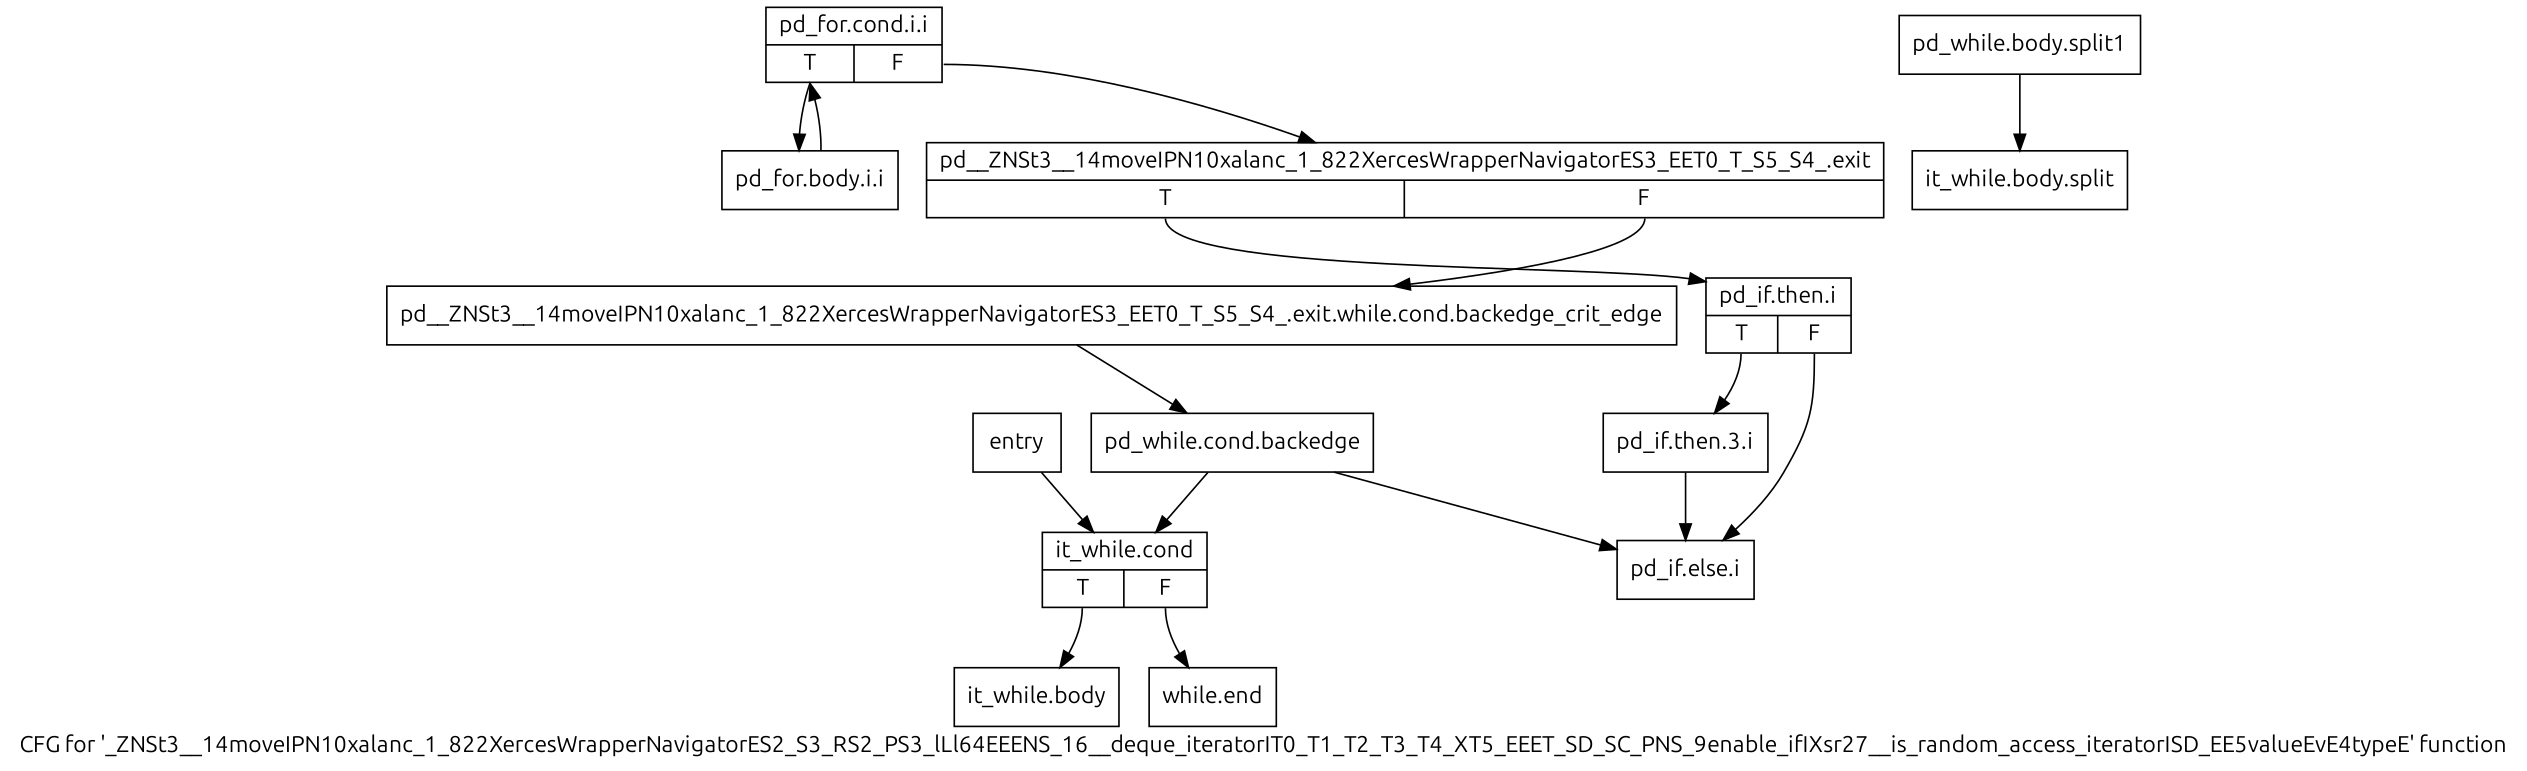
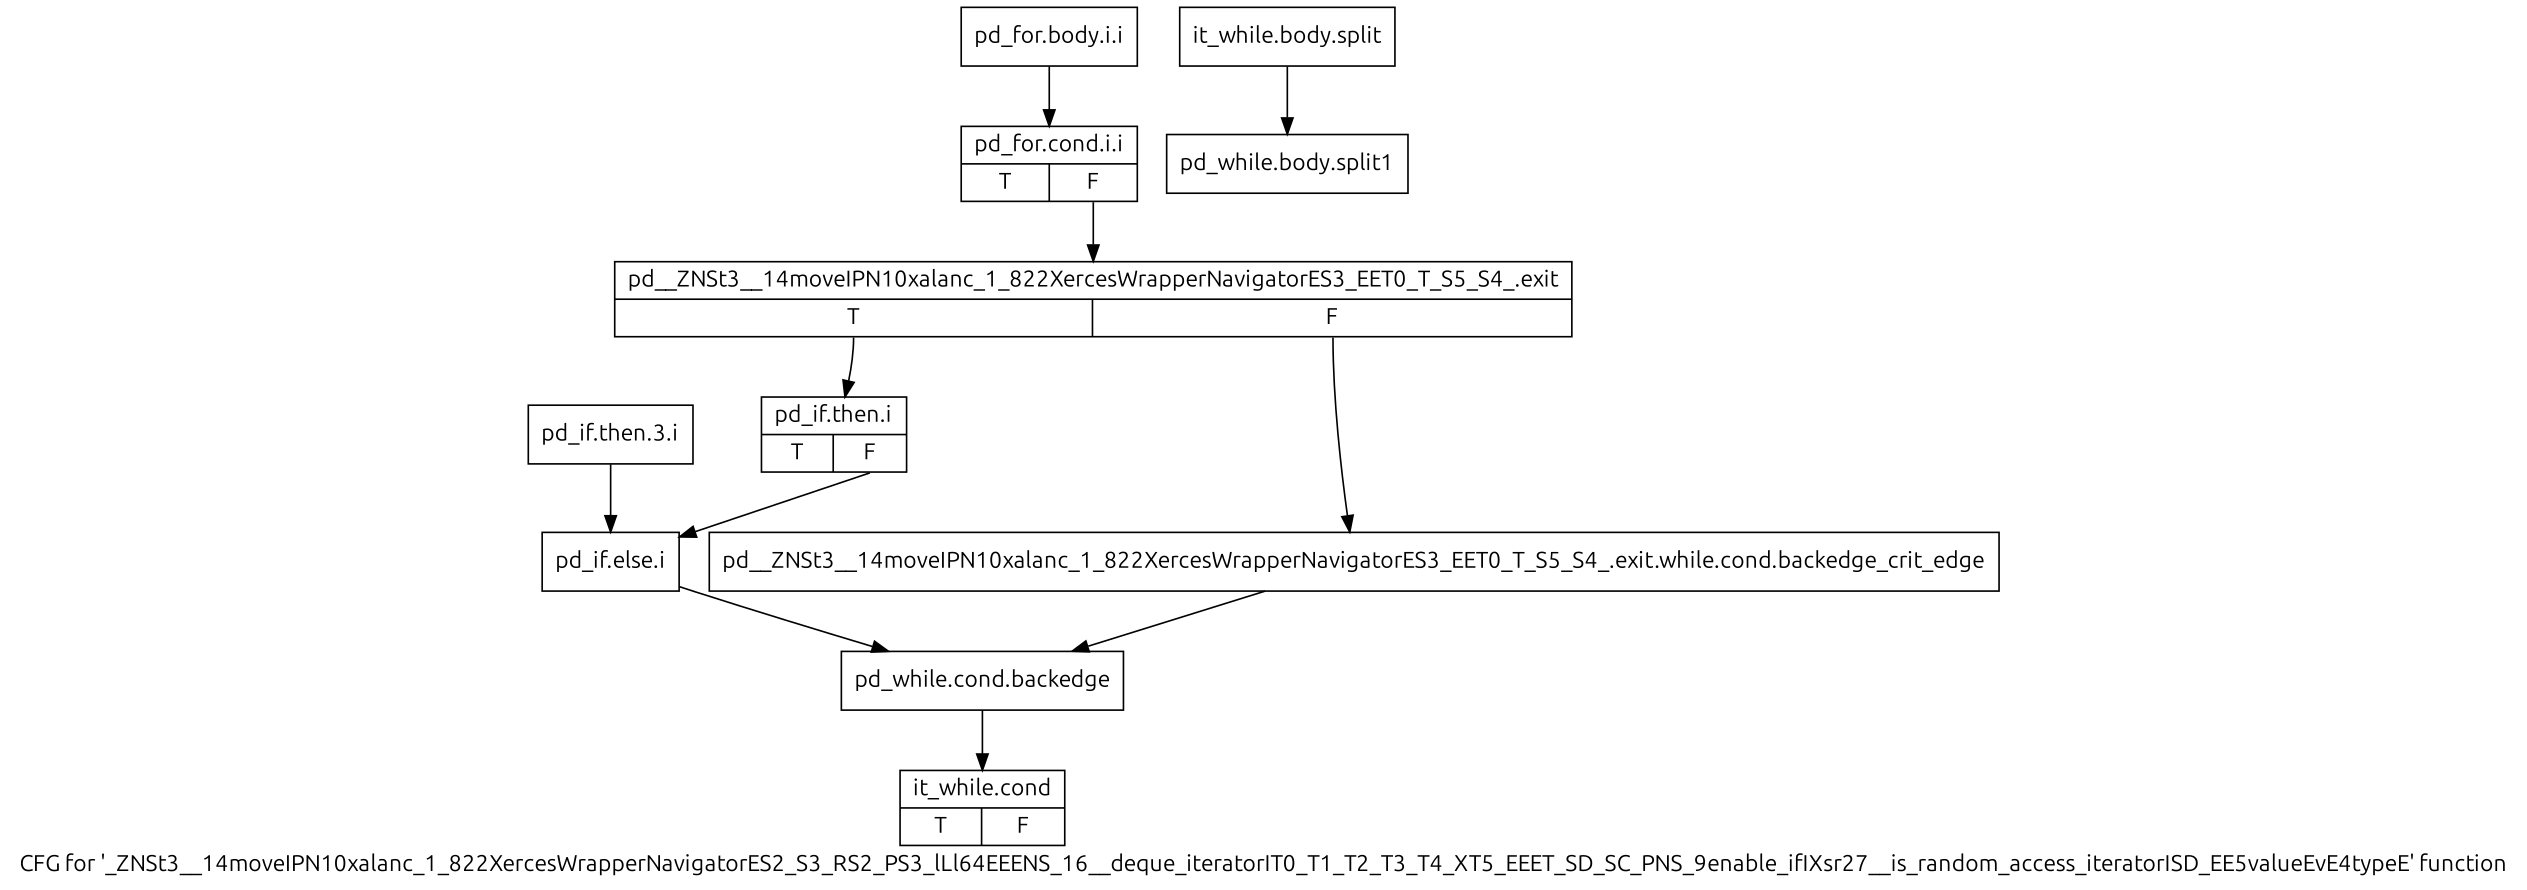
(2020, 104) -> (1287, 92)
(803, 108) -> none
(1736, 378) -> none
(1017, 443) -> none
(1467, 509) -> (776, 617)
(1037, 697) -> none
(1213, 697) -> none
